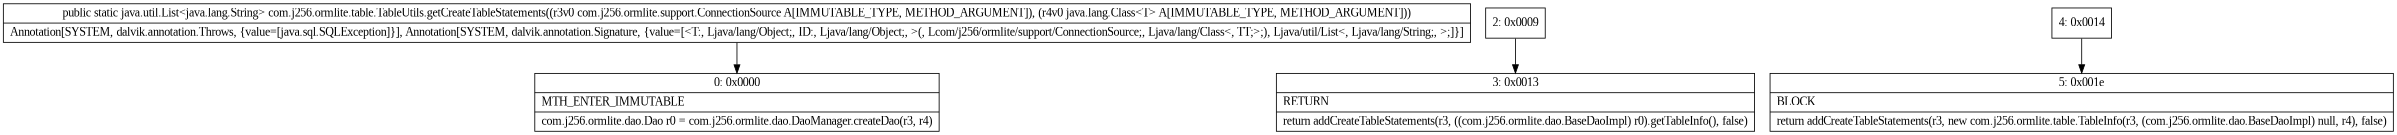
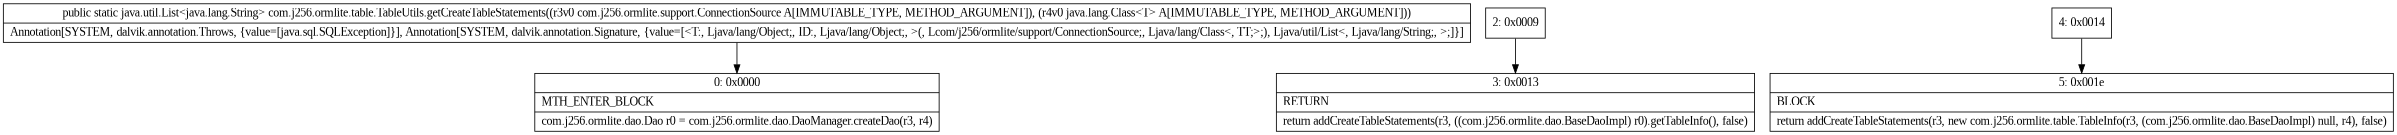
(613, 102) -> (598, 102)
